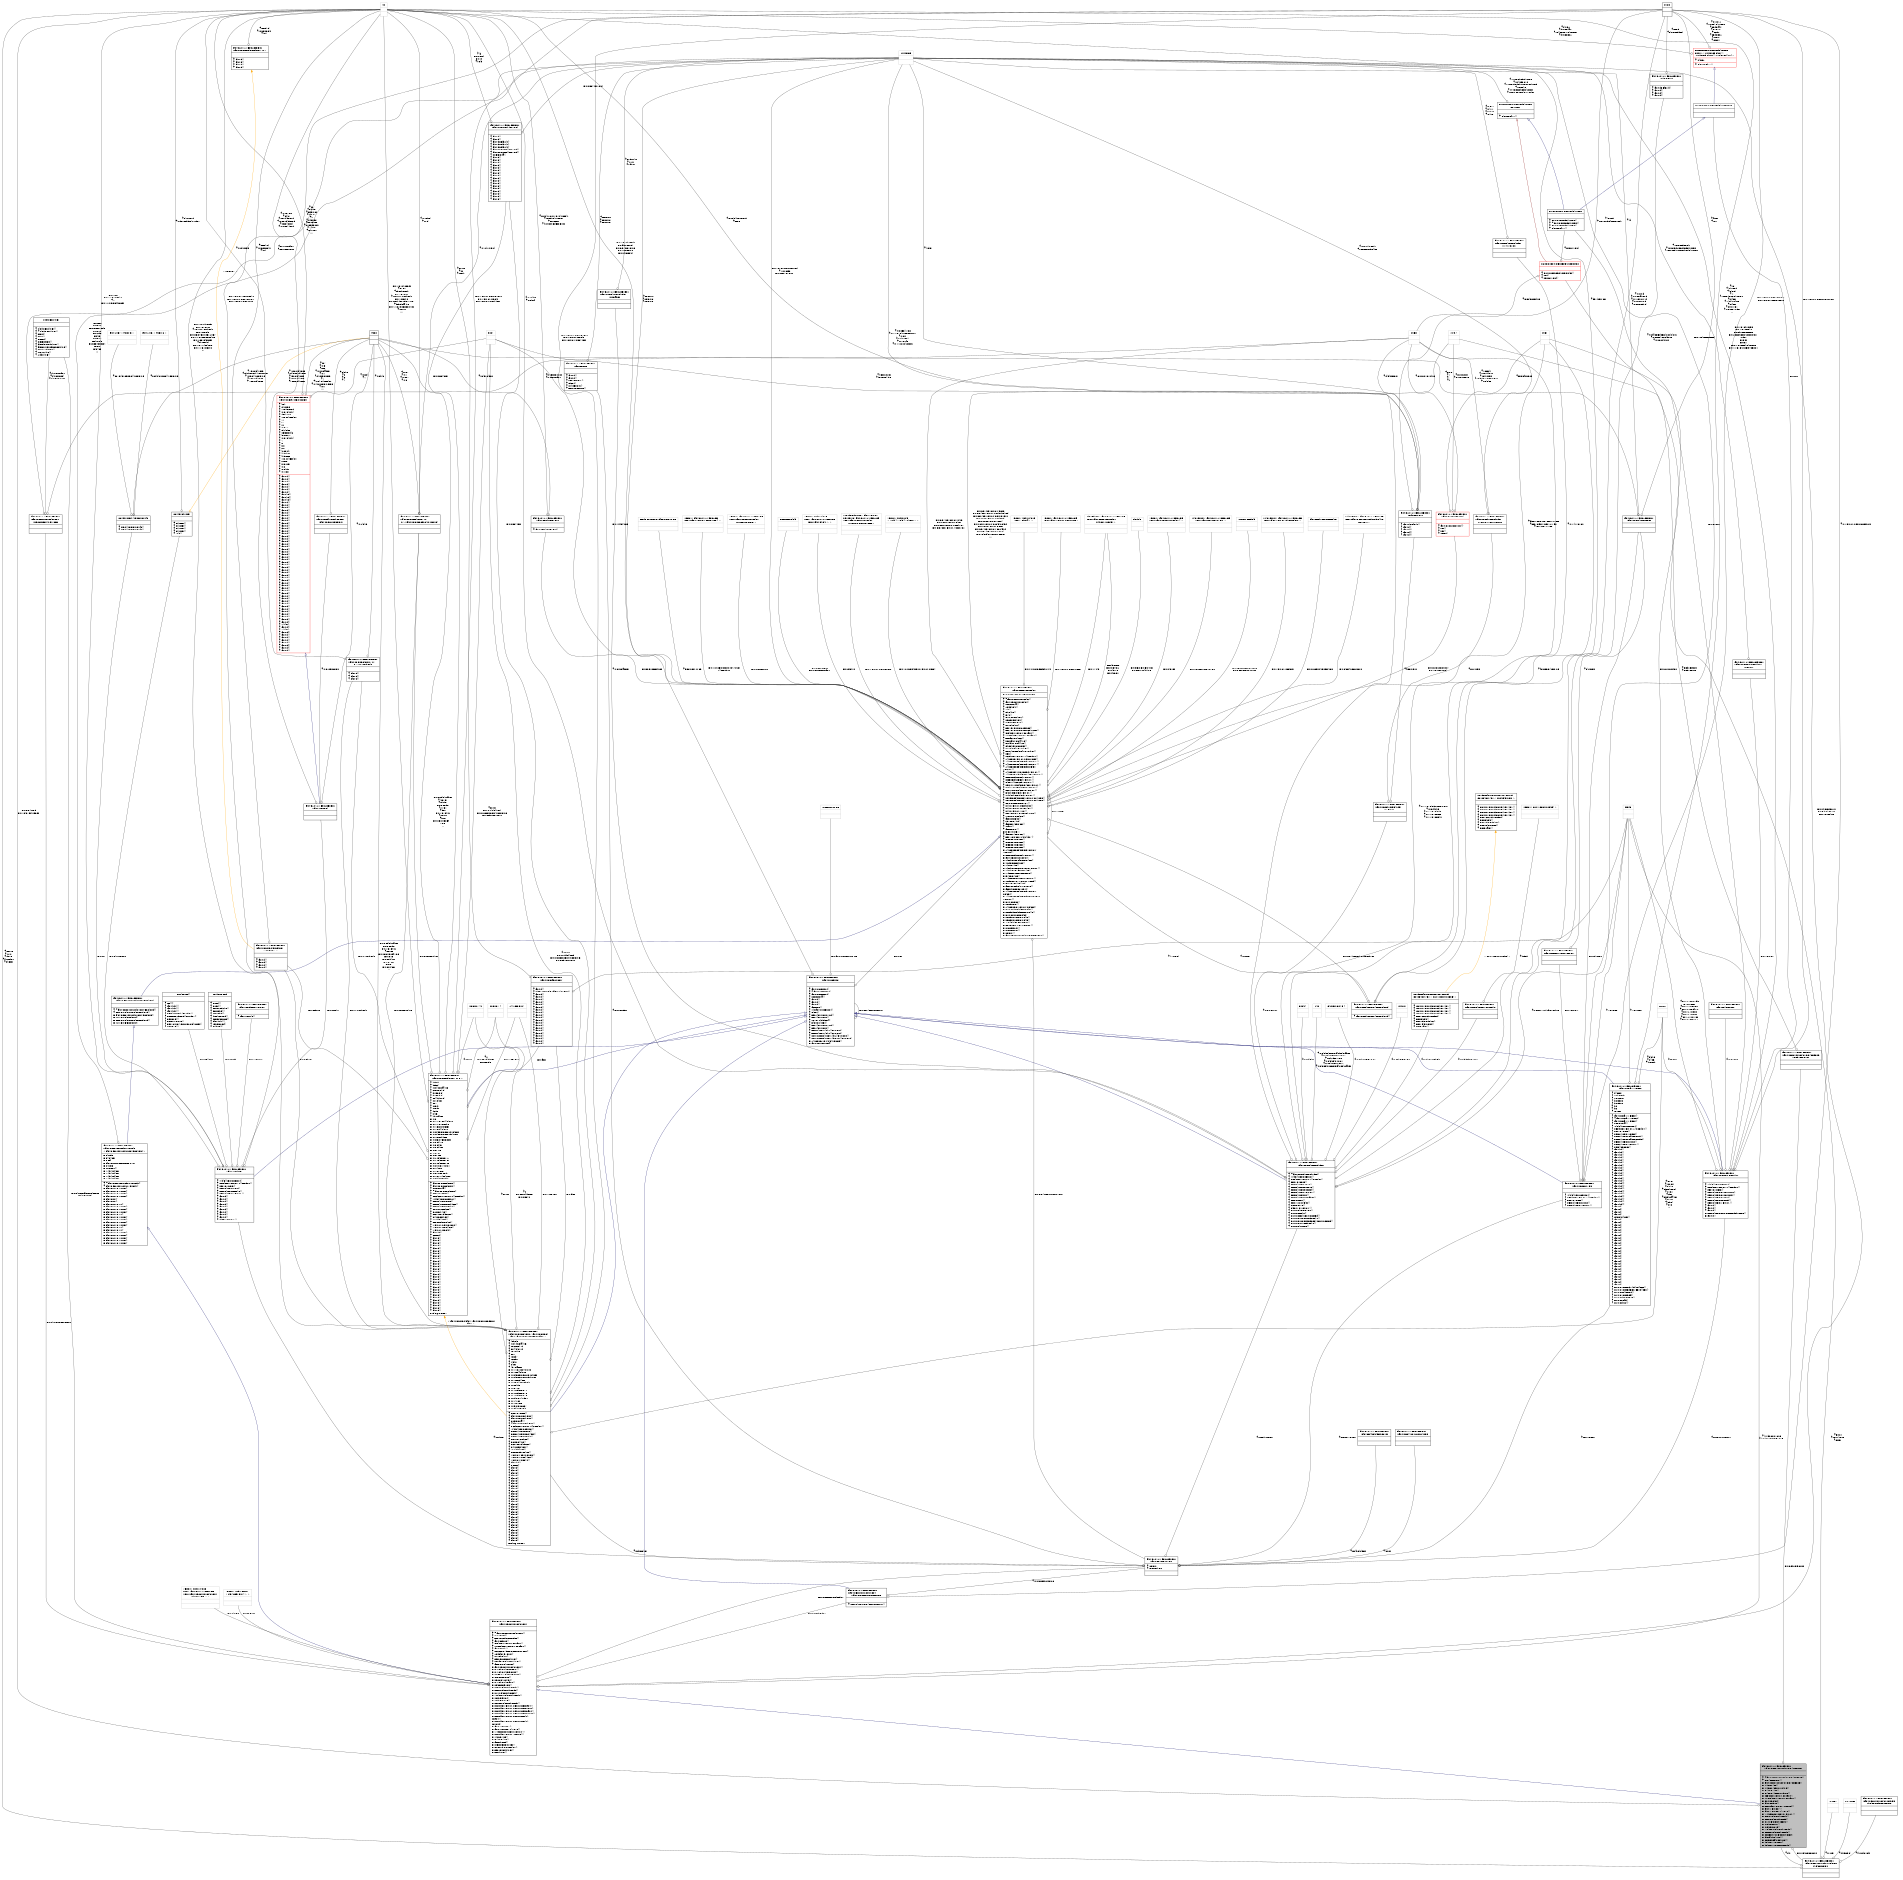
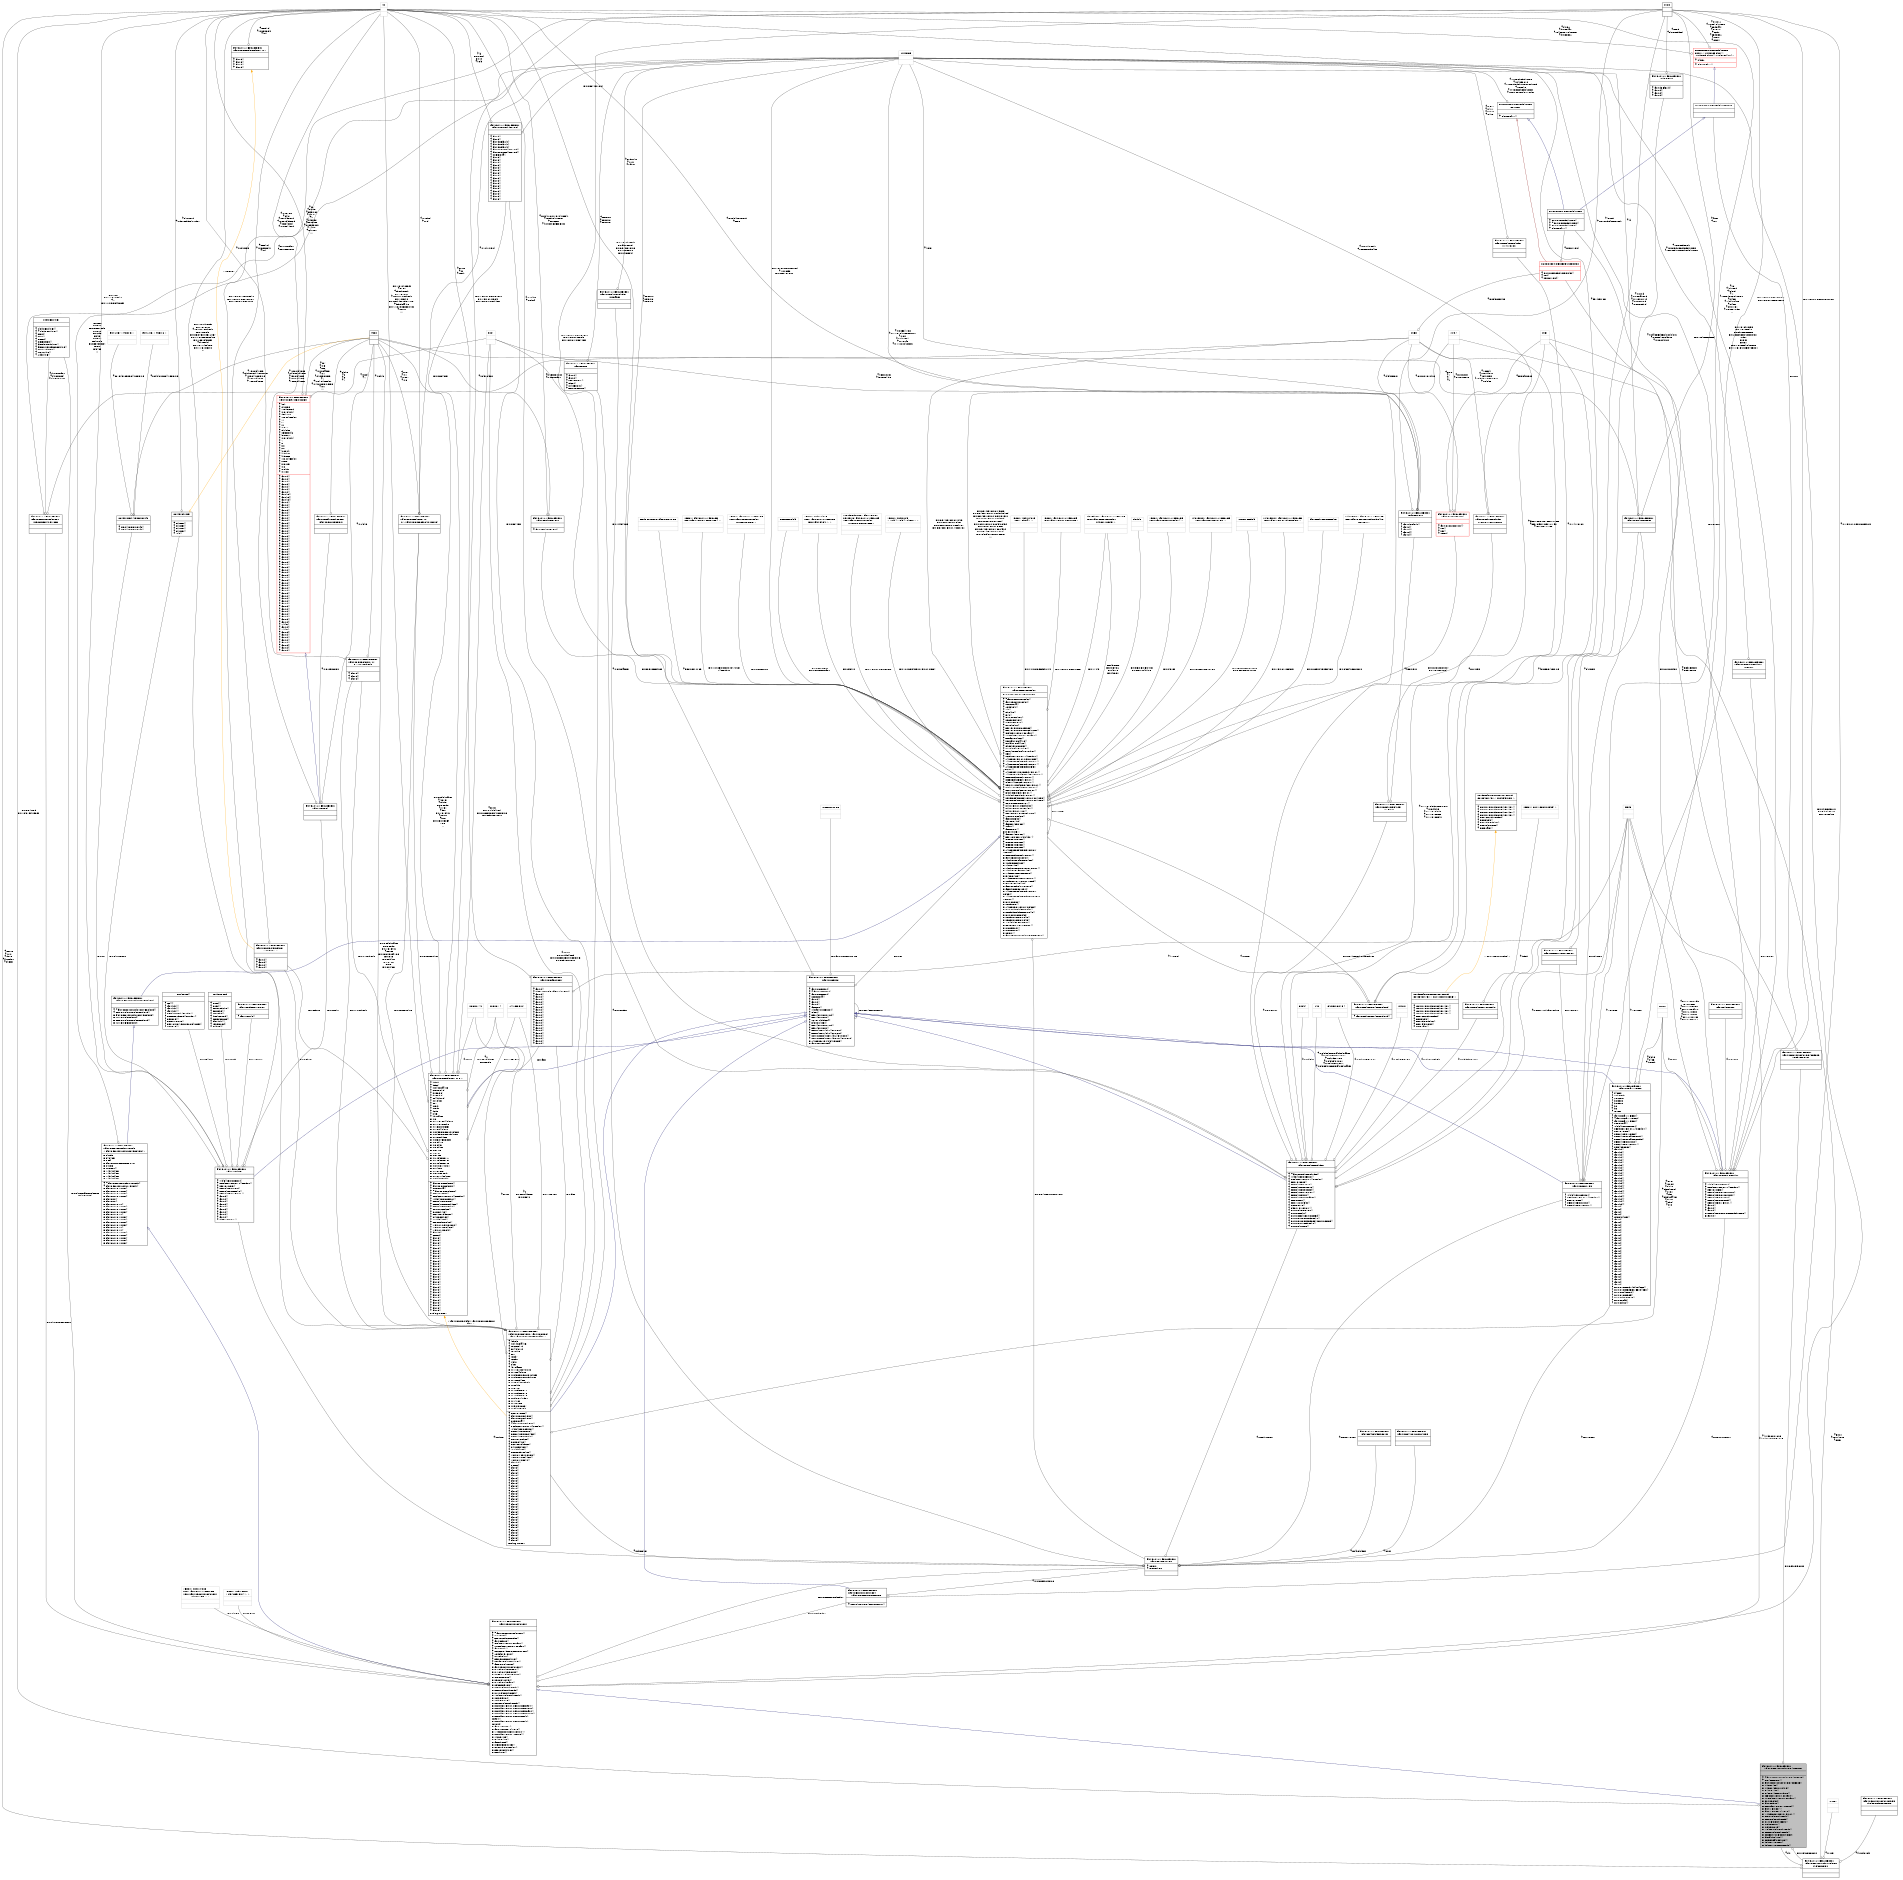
(1484, 317) -> (1474, 290)
(1850, 1806) -> none
